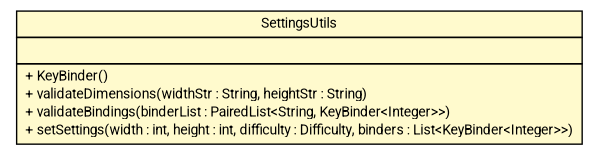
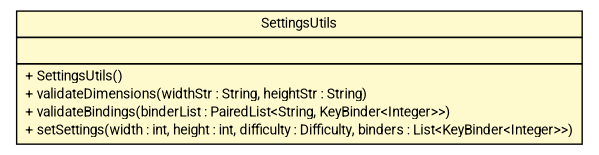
(67, 76) -> (75, 76)
